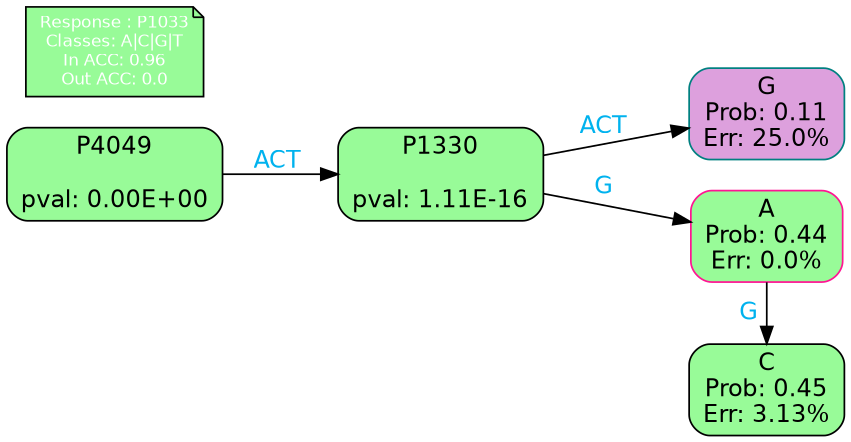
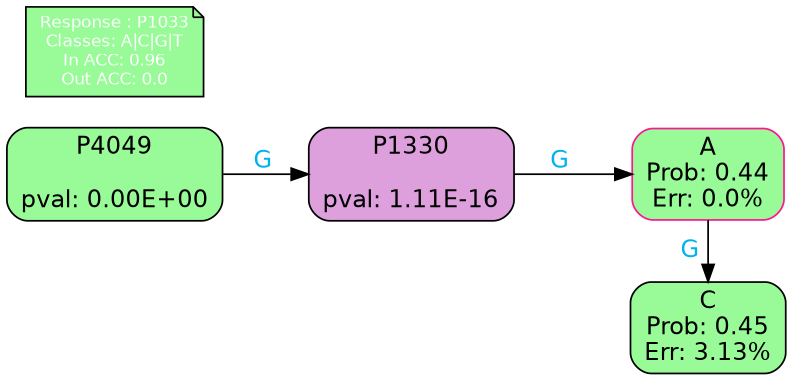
(767, 114) -> none
(278, 161) -> (263, 161)
(441, 174) -> (411, 174)
